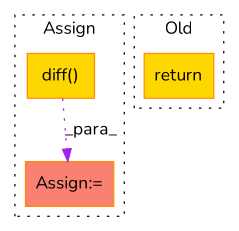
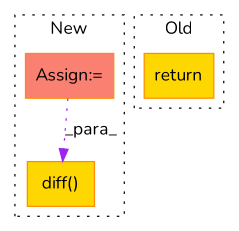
(70, 29) -> (70, 29)
(65, 124) -> (66, 124)
